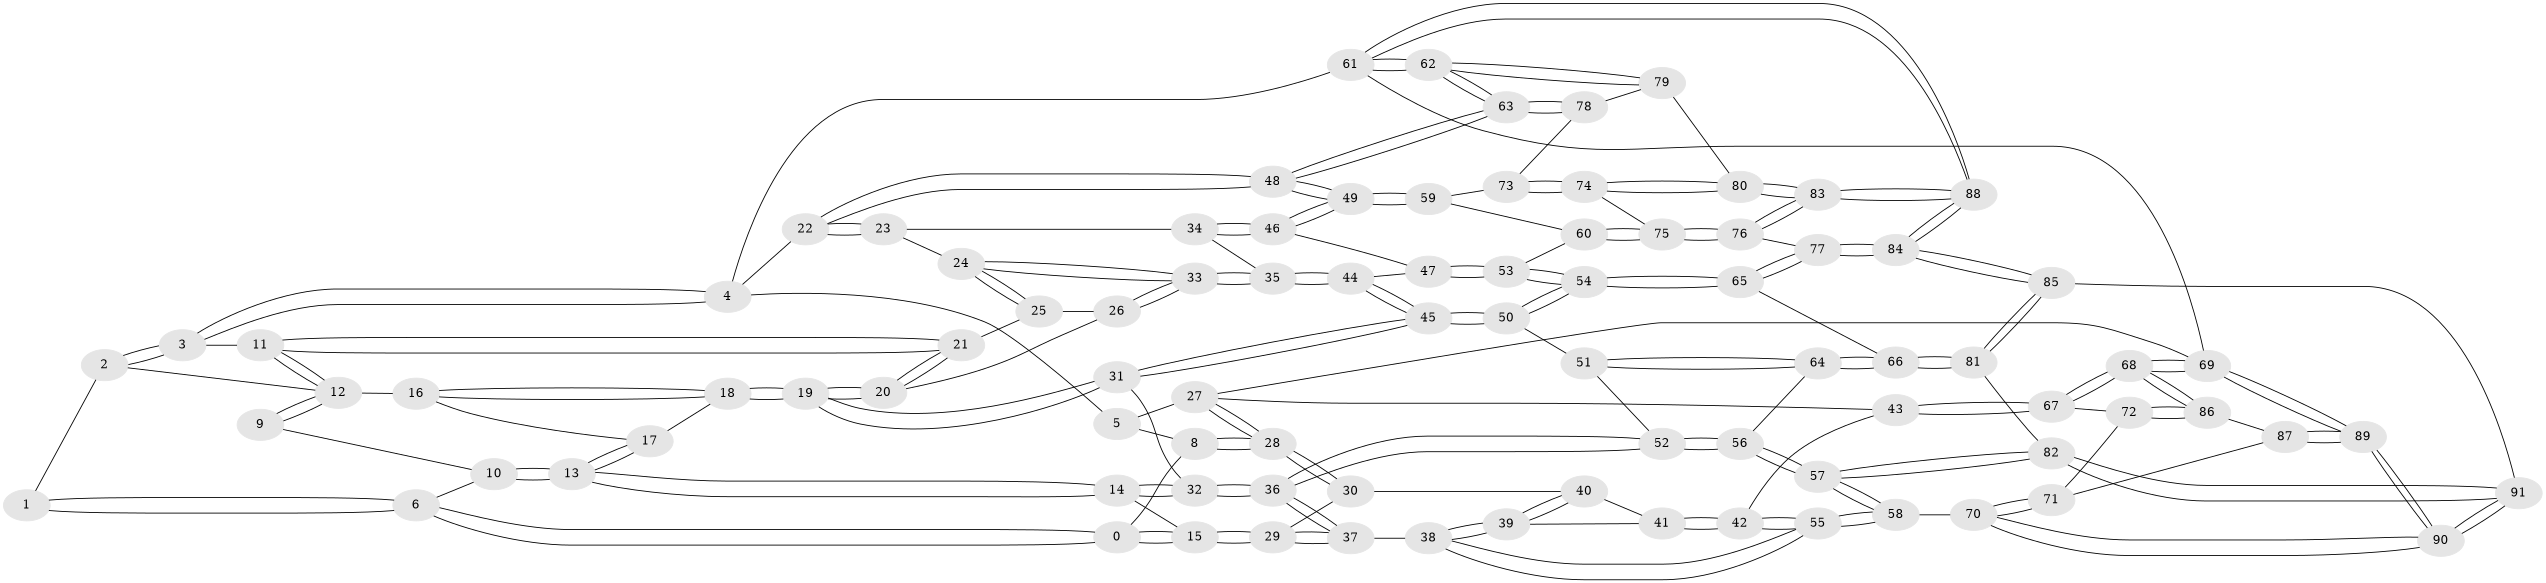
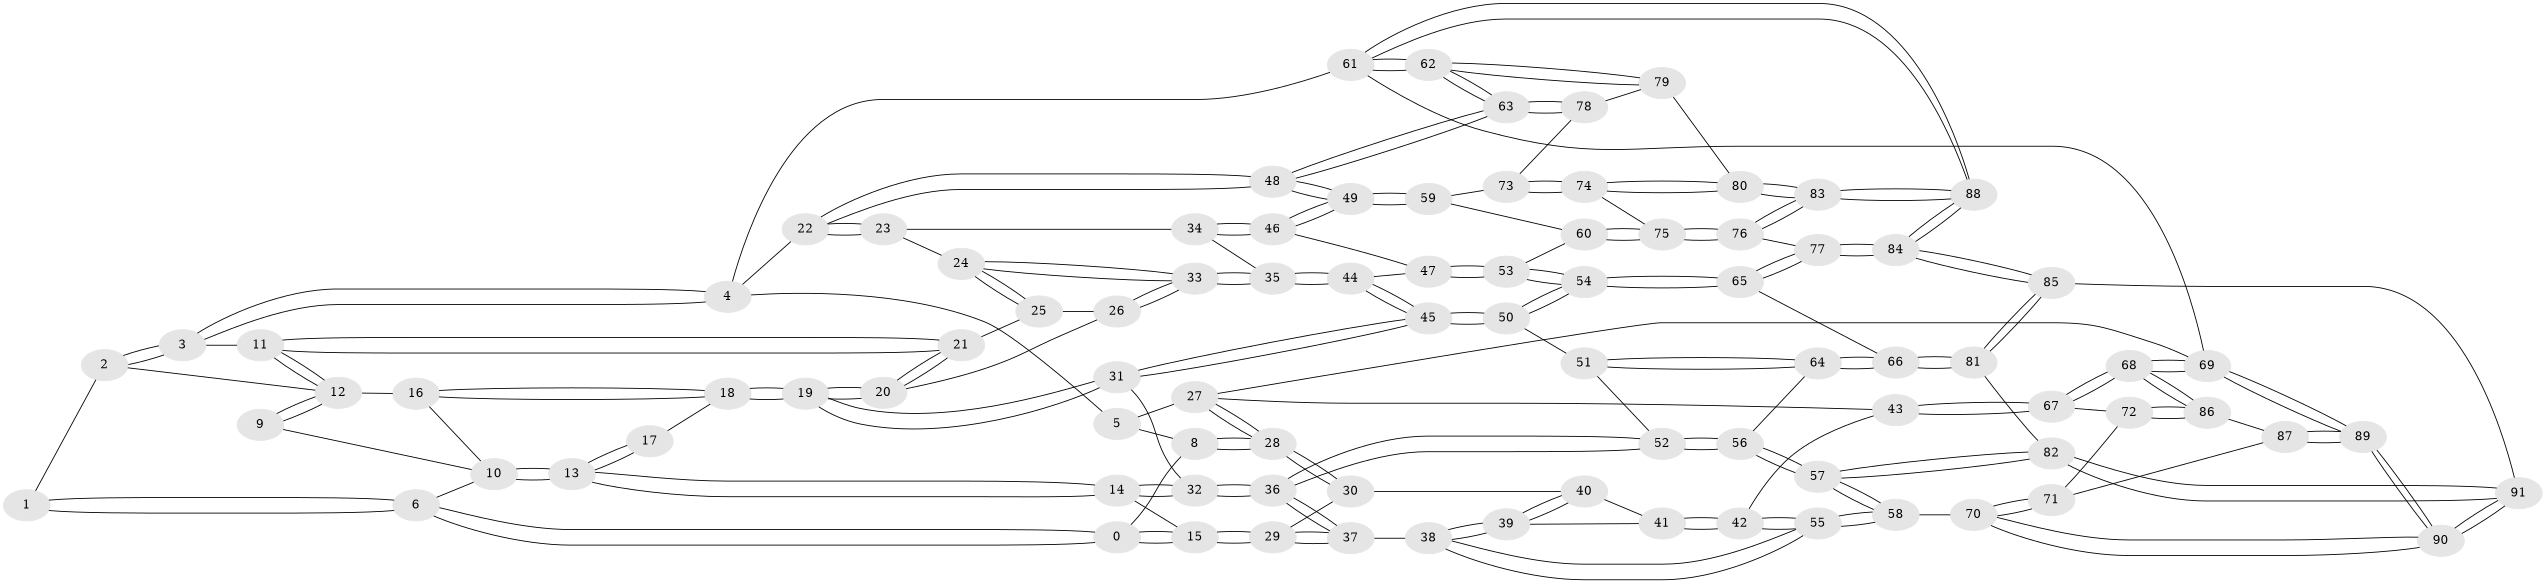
(530, 426) -> (455, 434)
